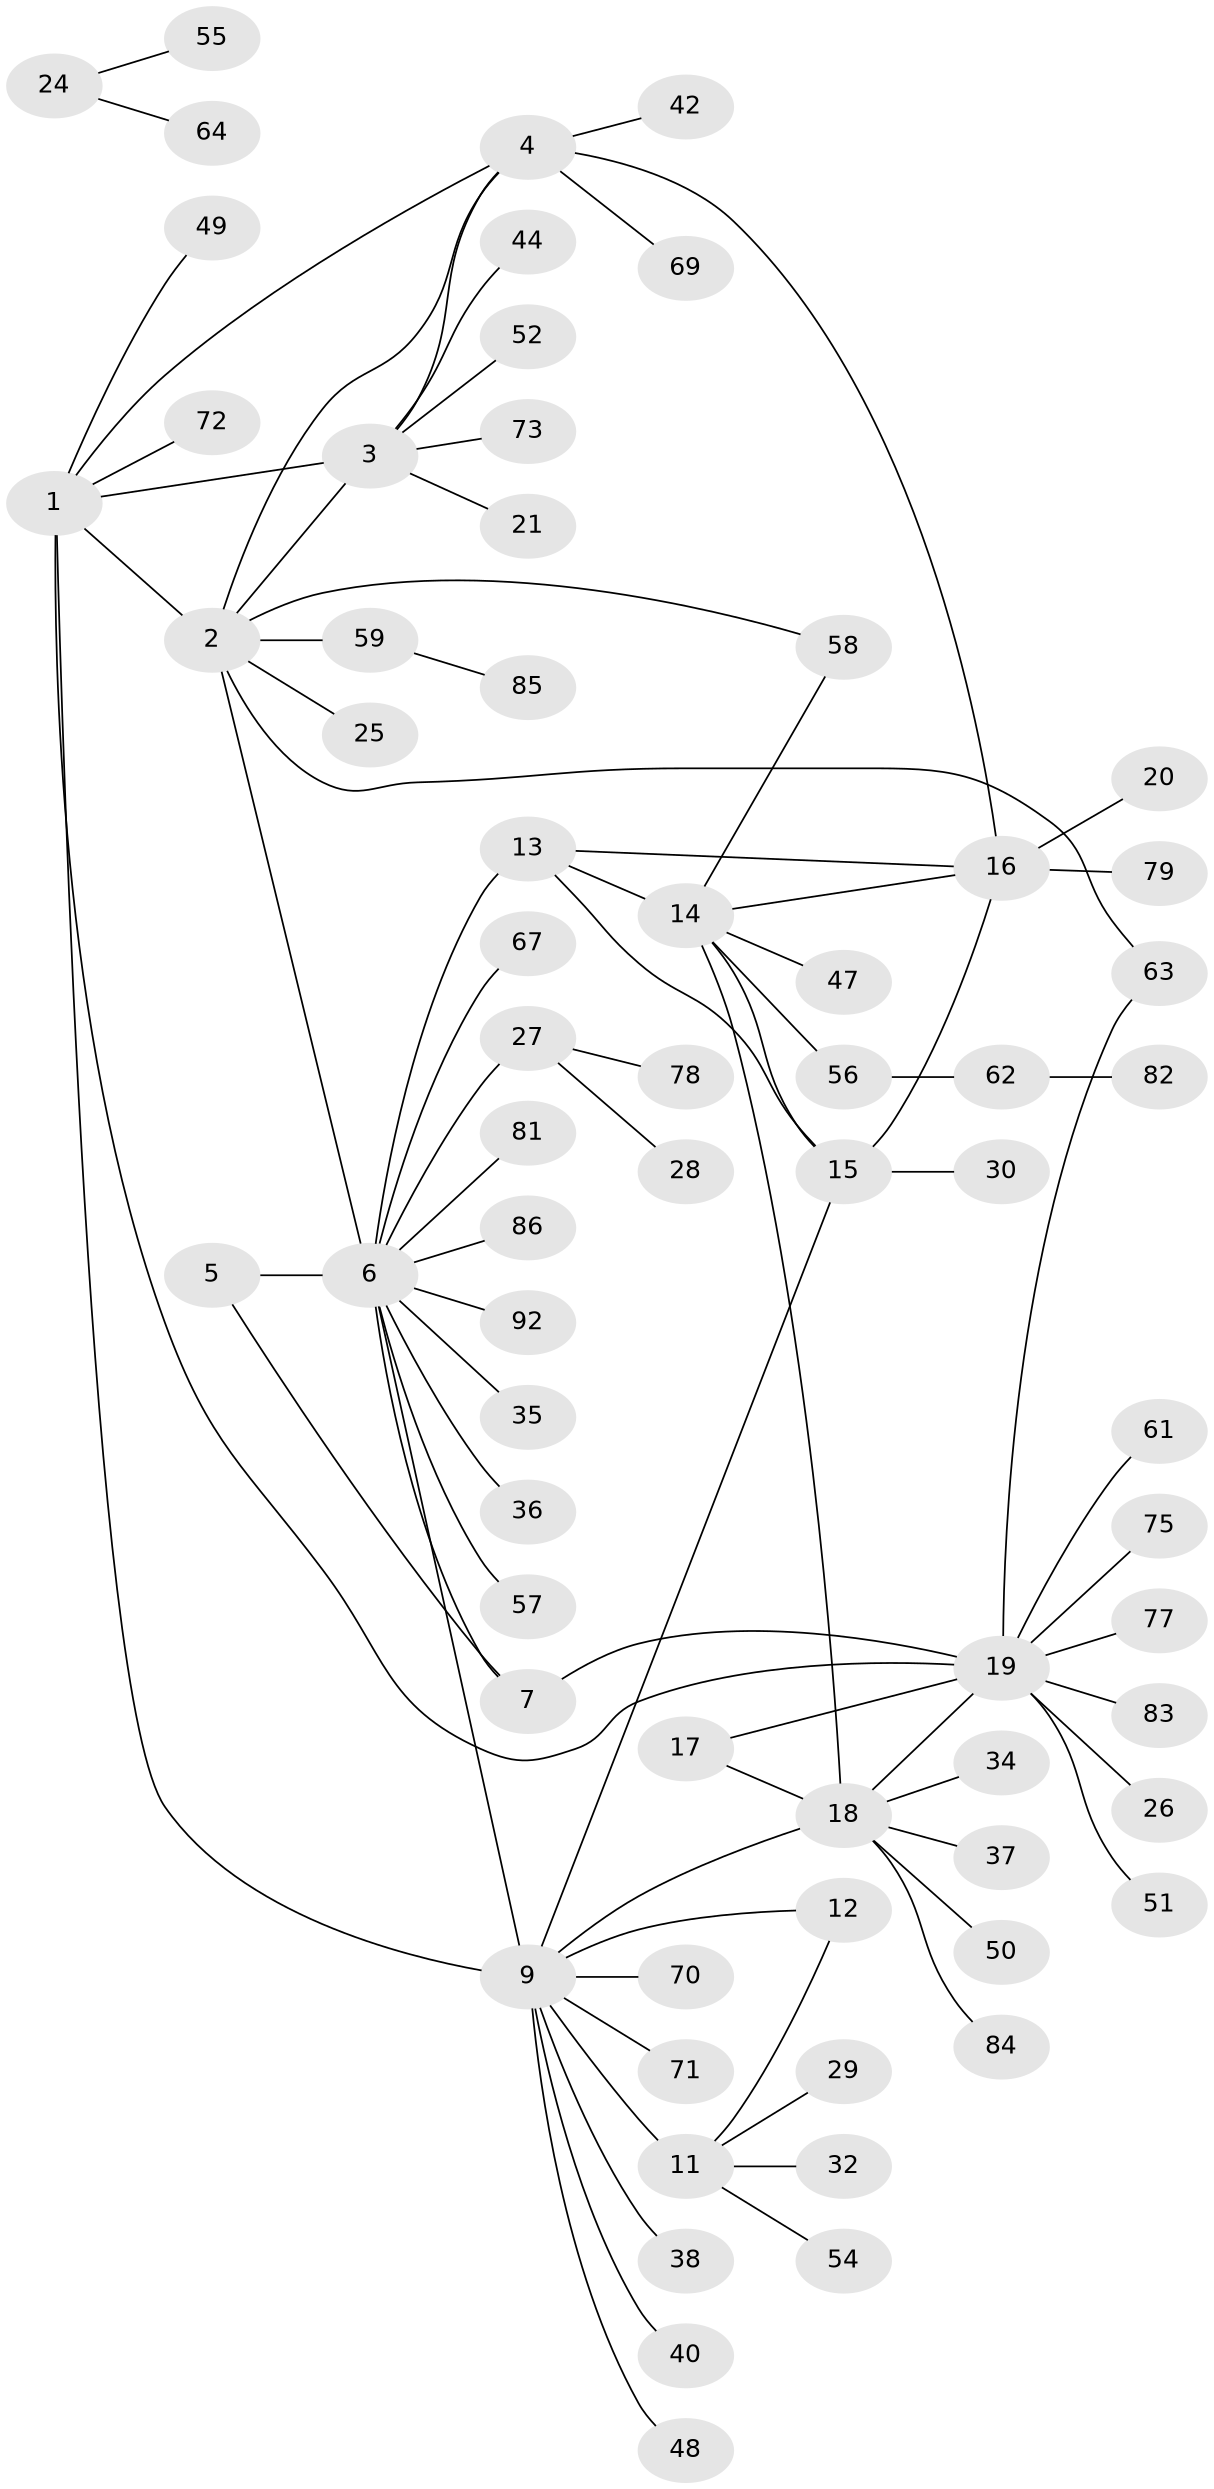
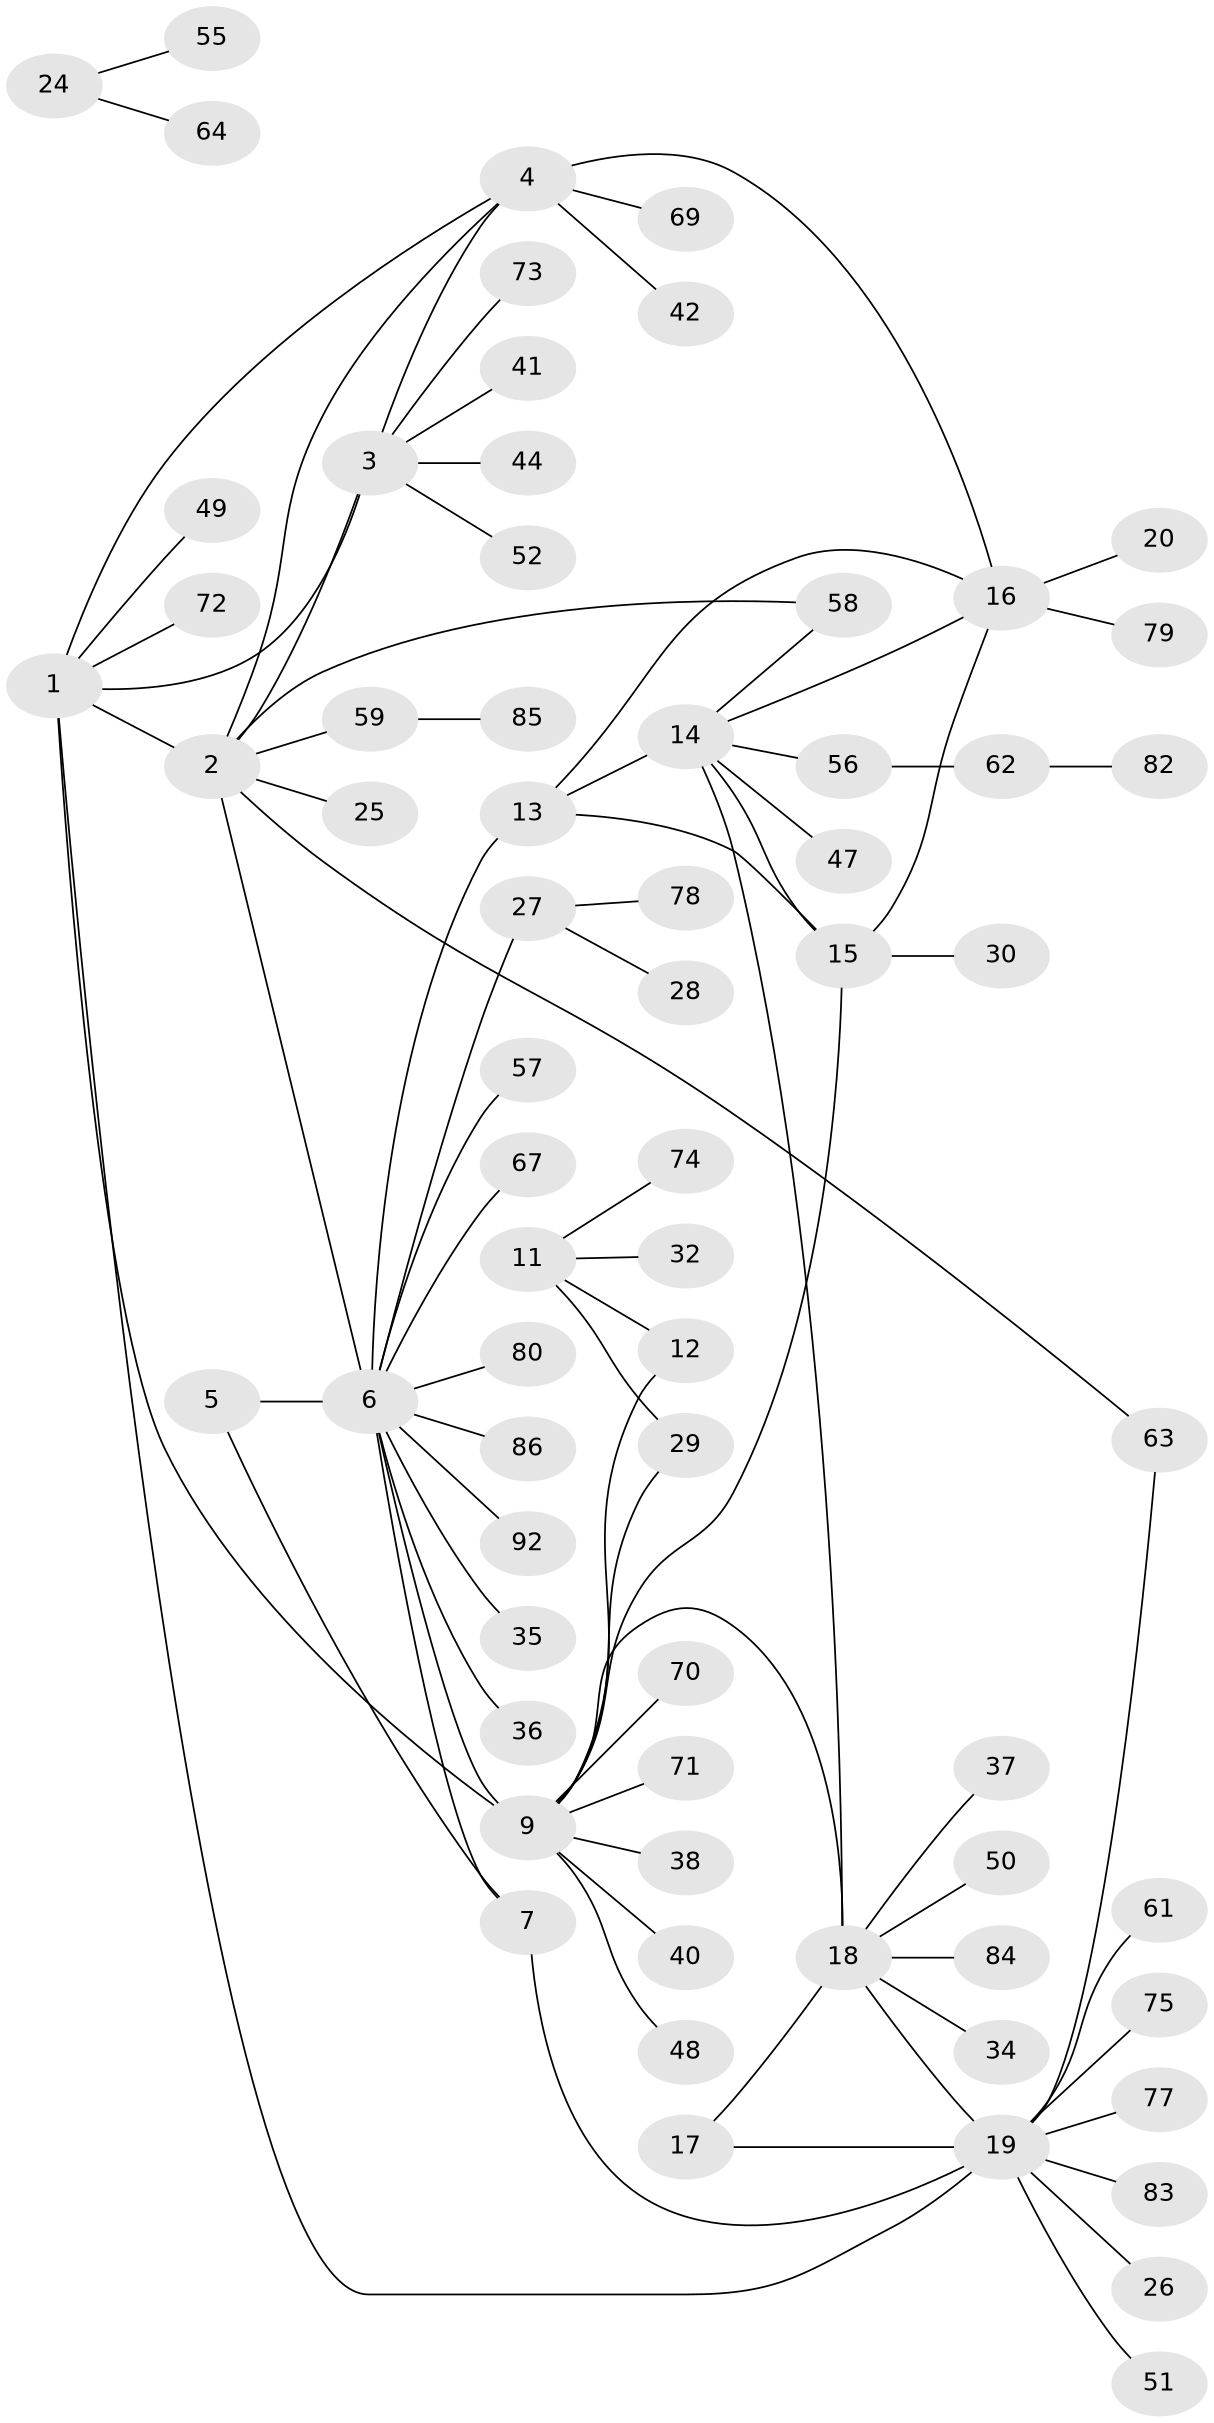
(528, 526) -> (528, 368)
(528, 1133) -> (528, 1354)
(602, 2074) -> (618, 1559)
(844, 2261) -> (686, 1161)
